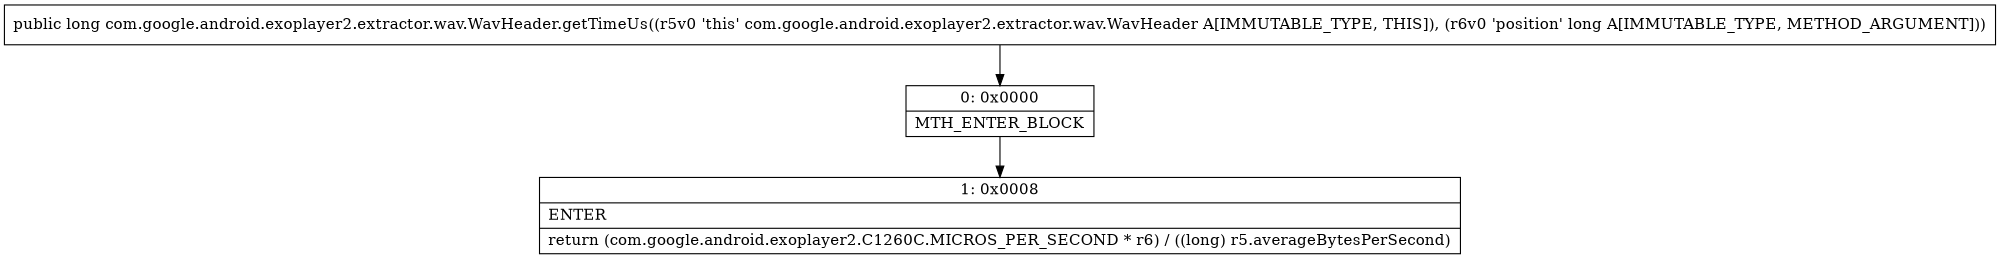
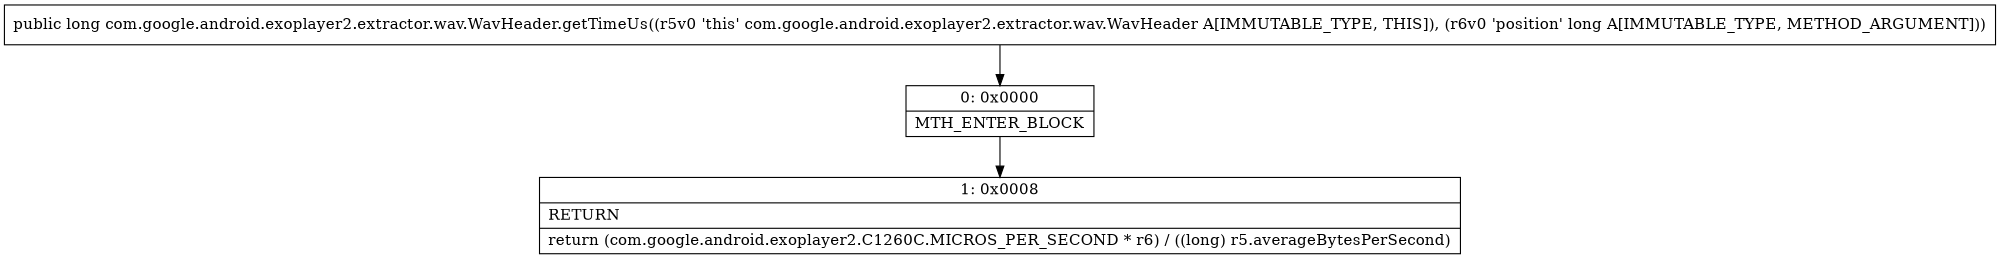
(578, 215) -> (584, 215)
